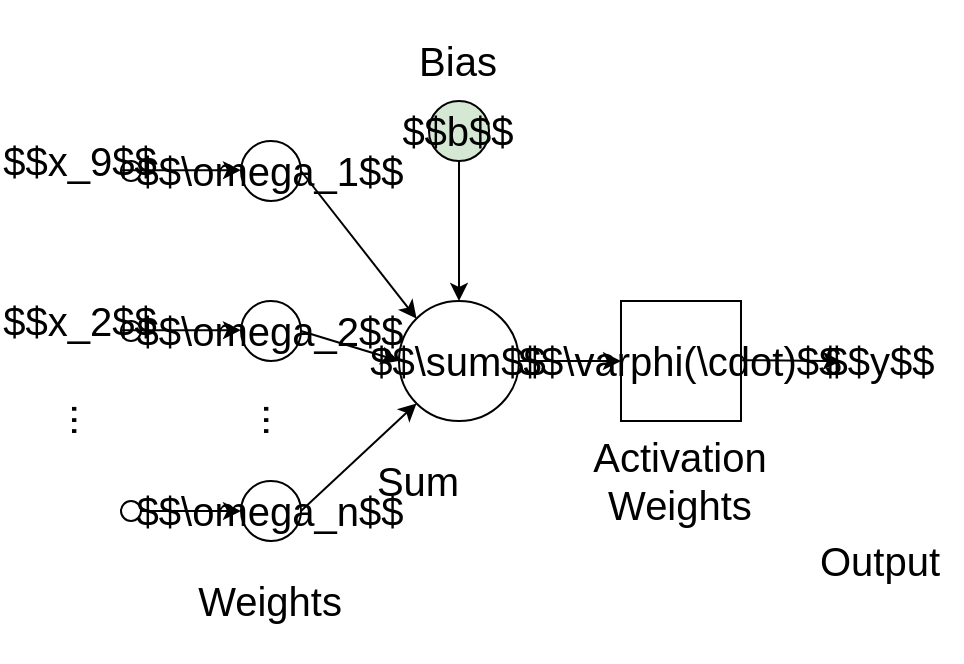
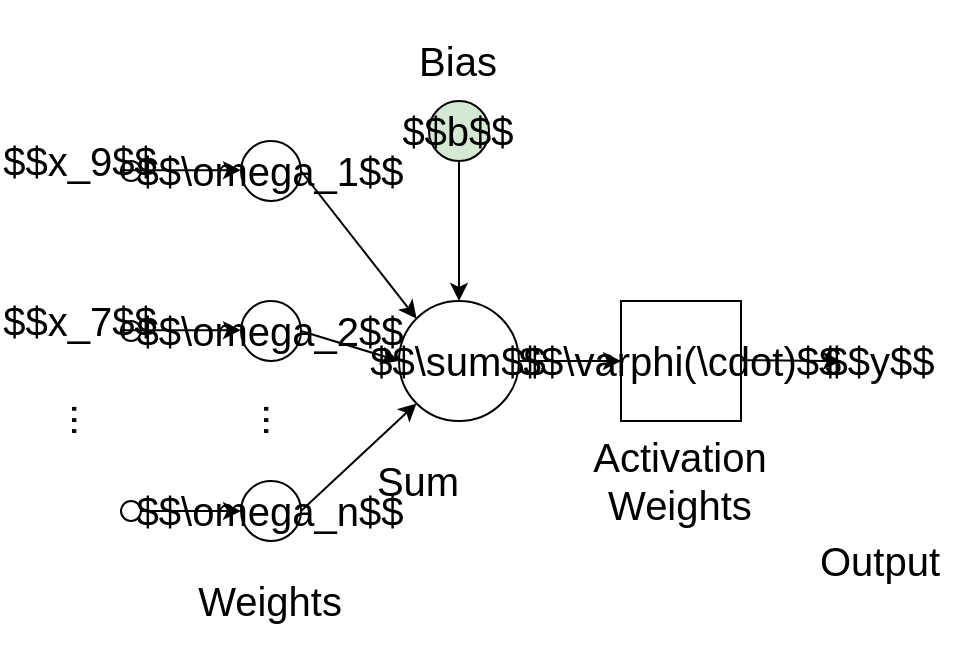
(81, 321) -> (81, 321)
